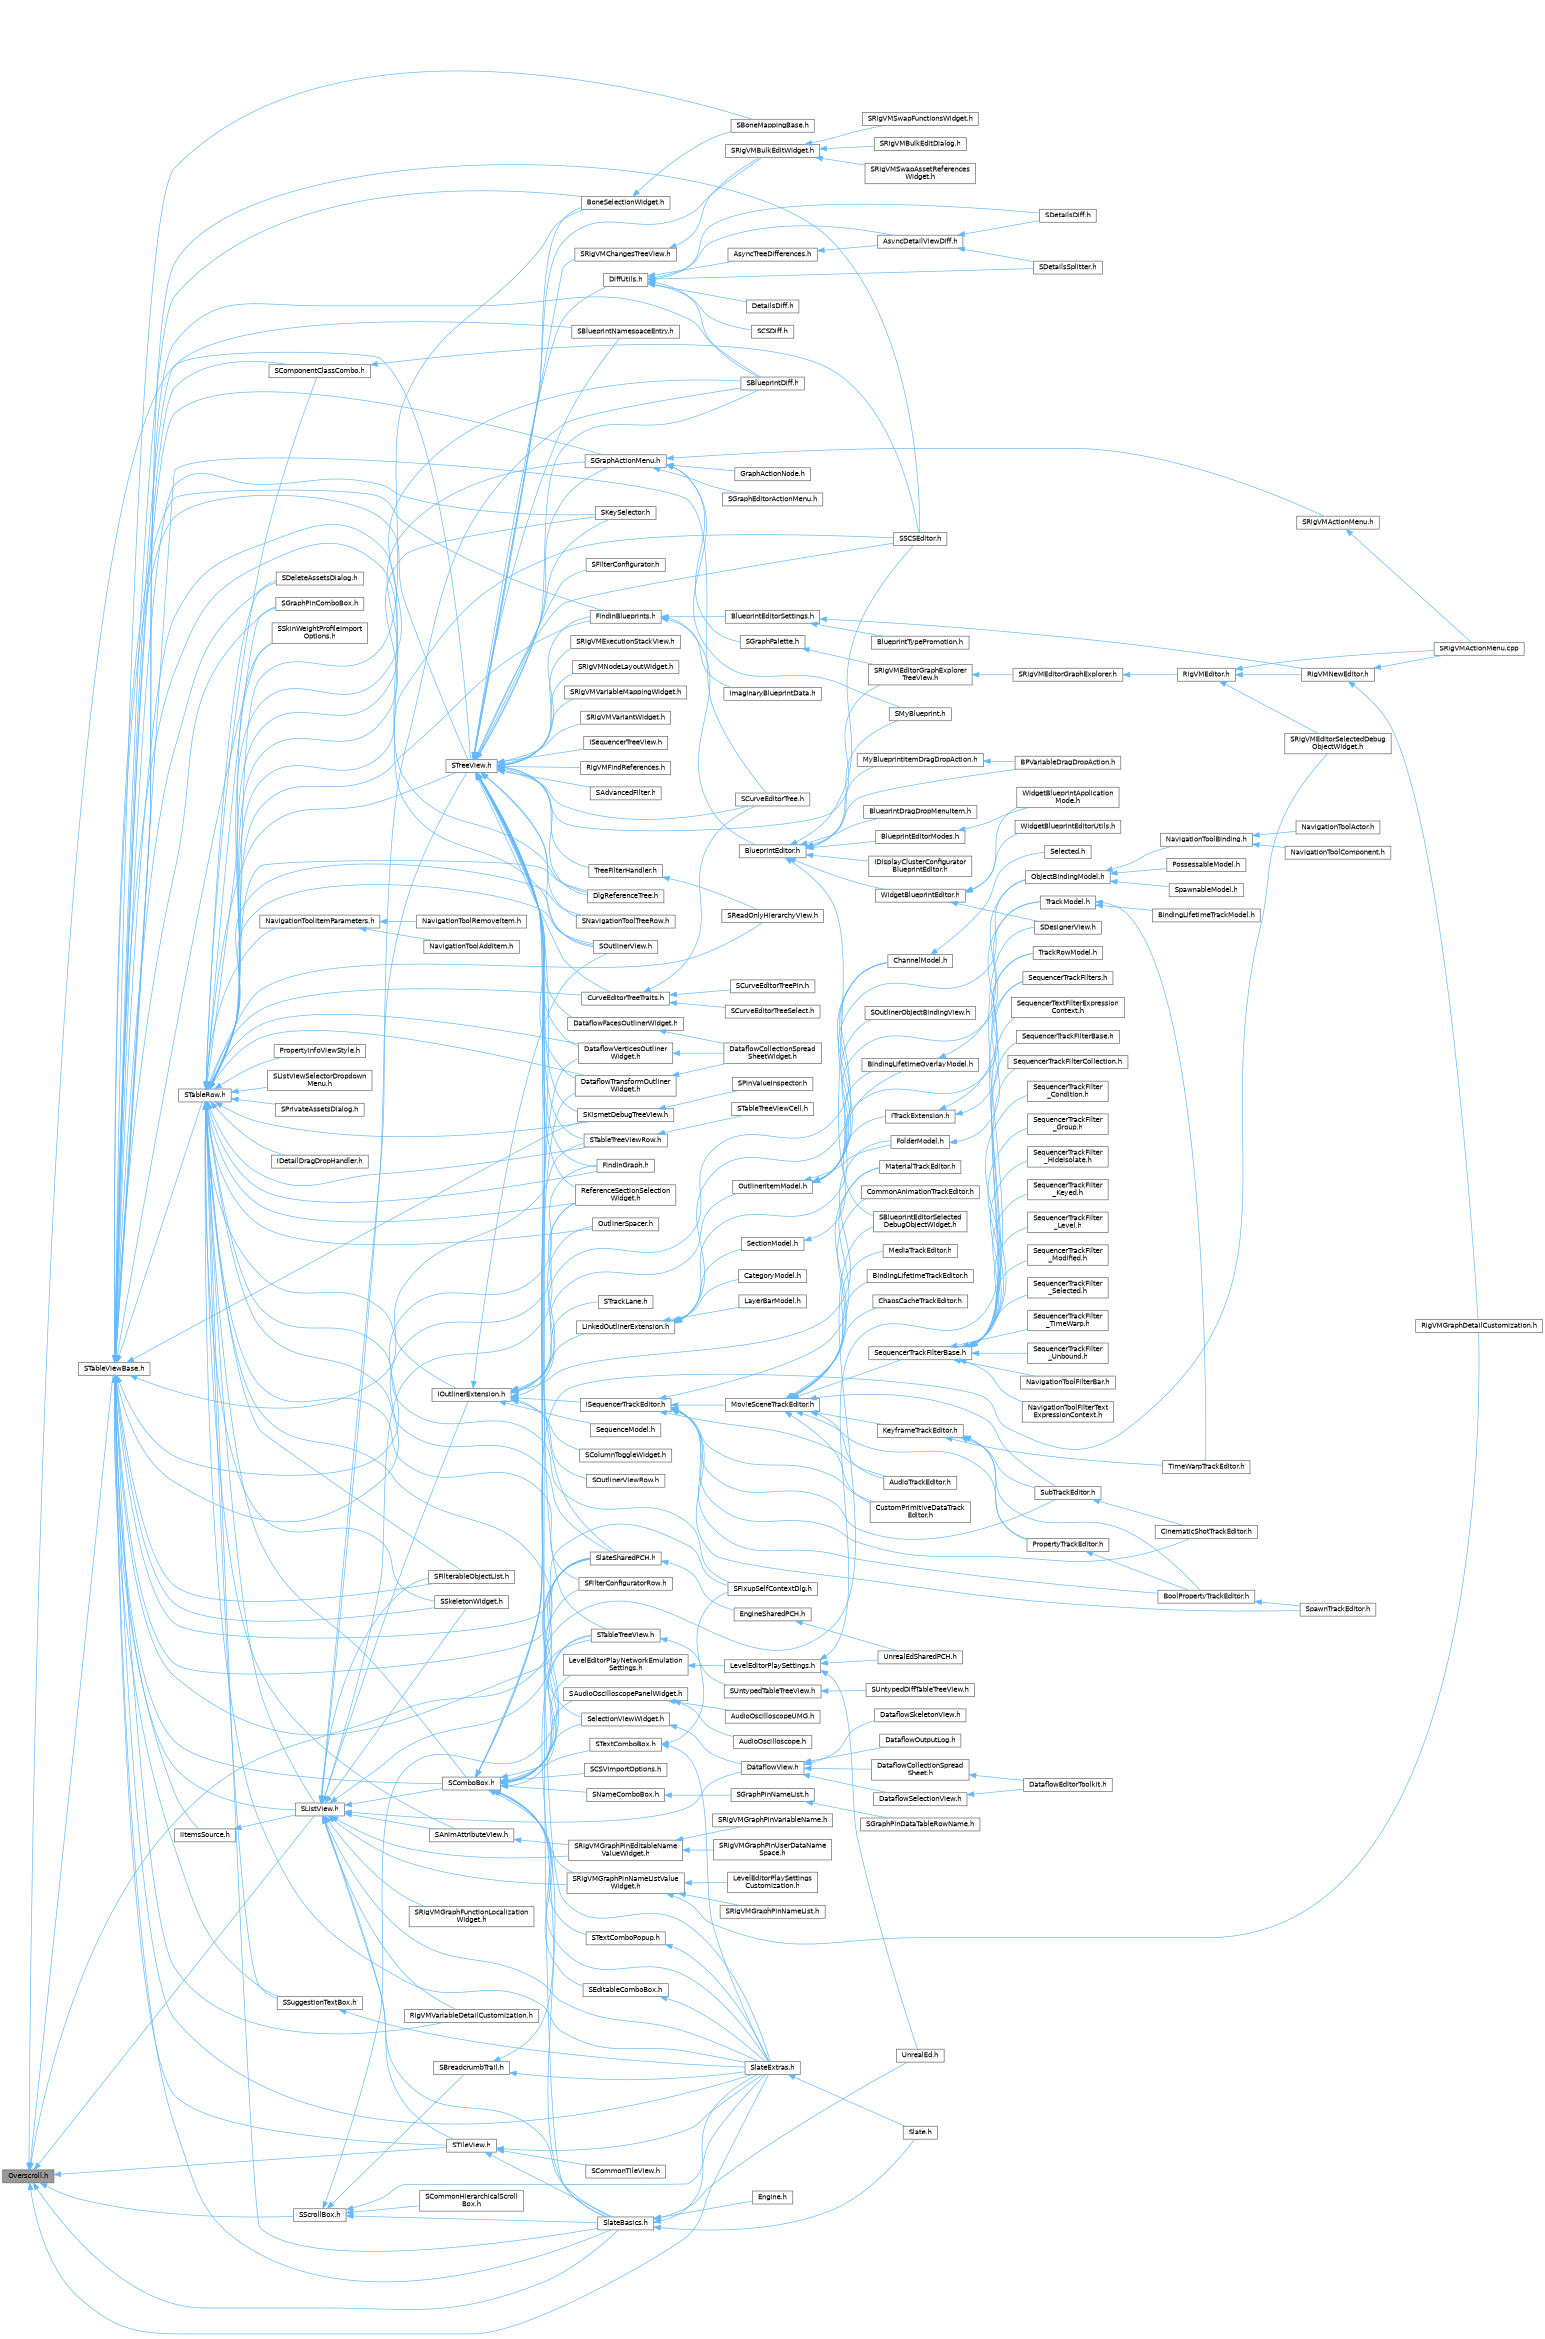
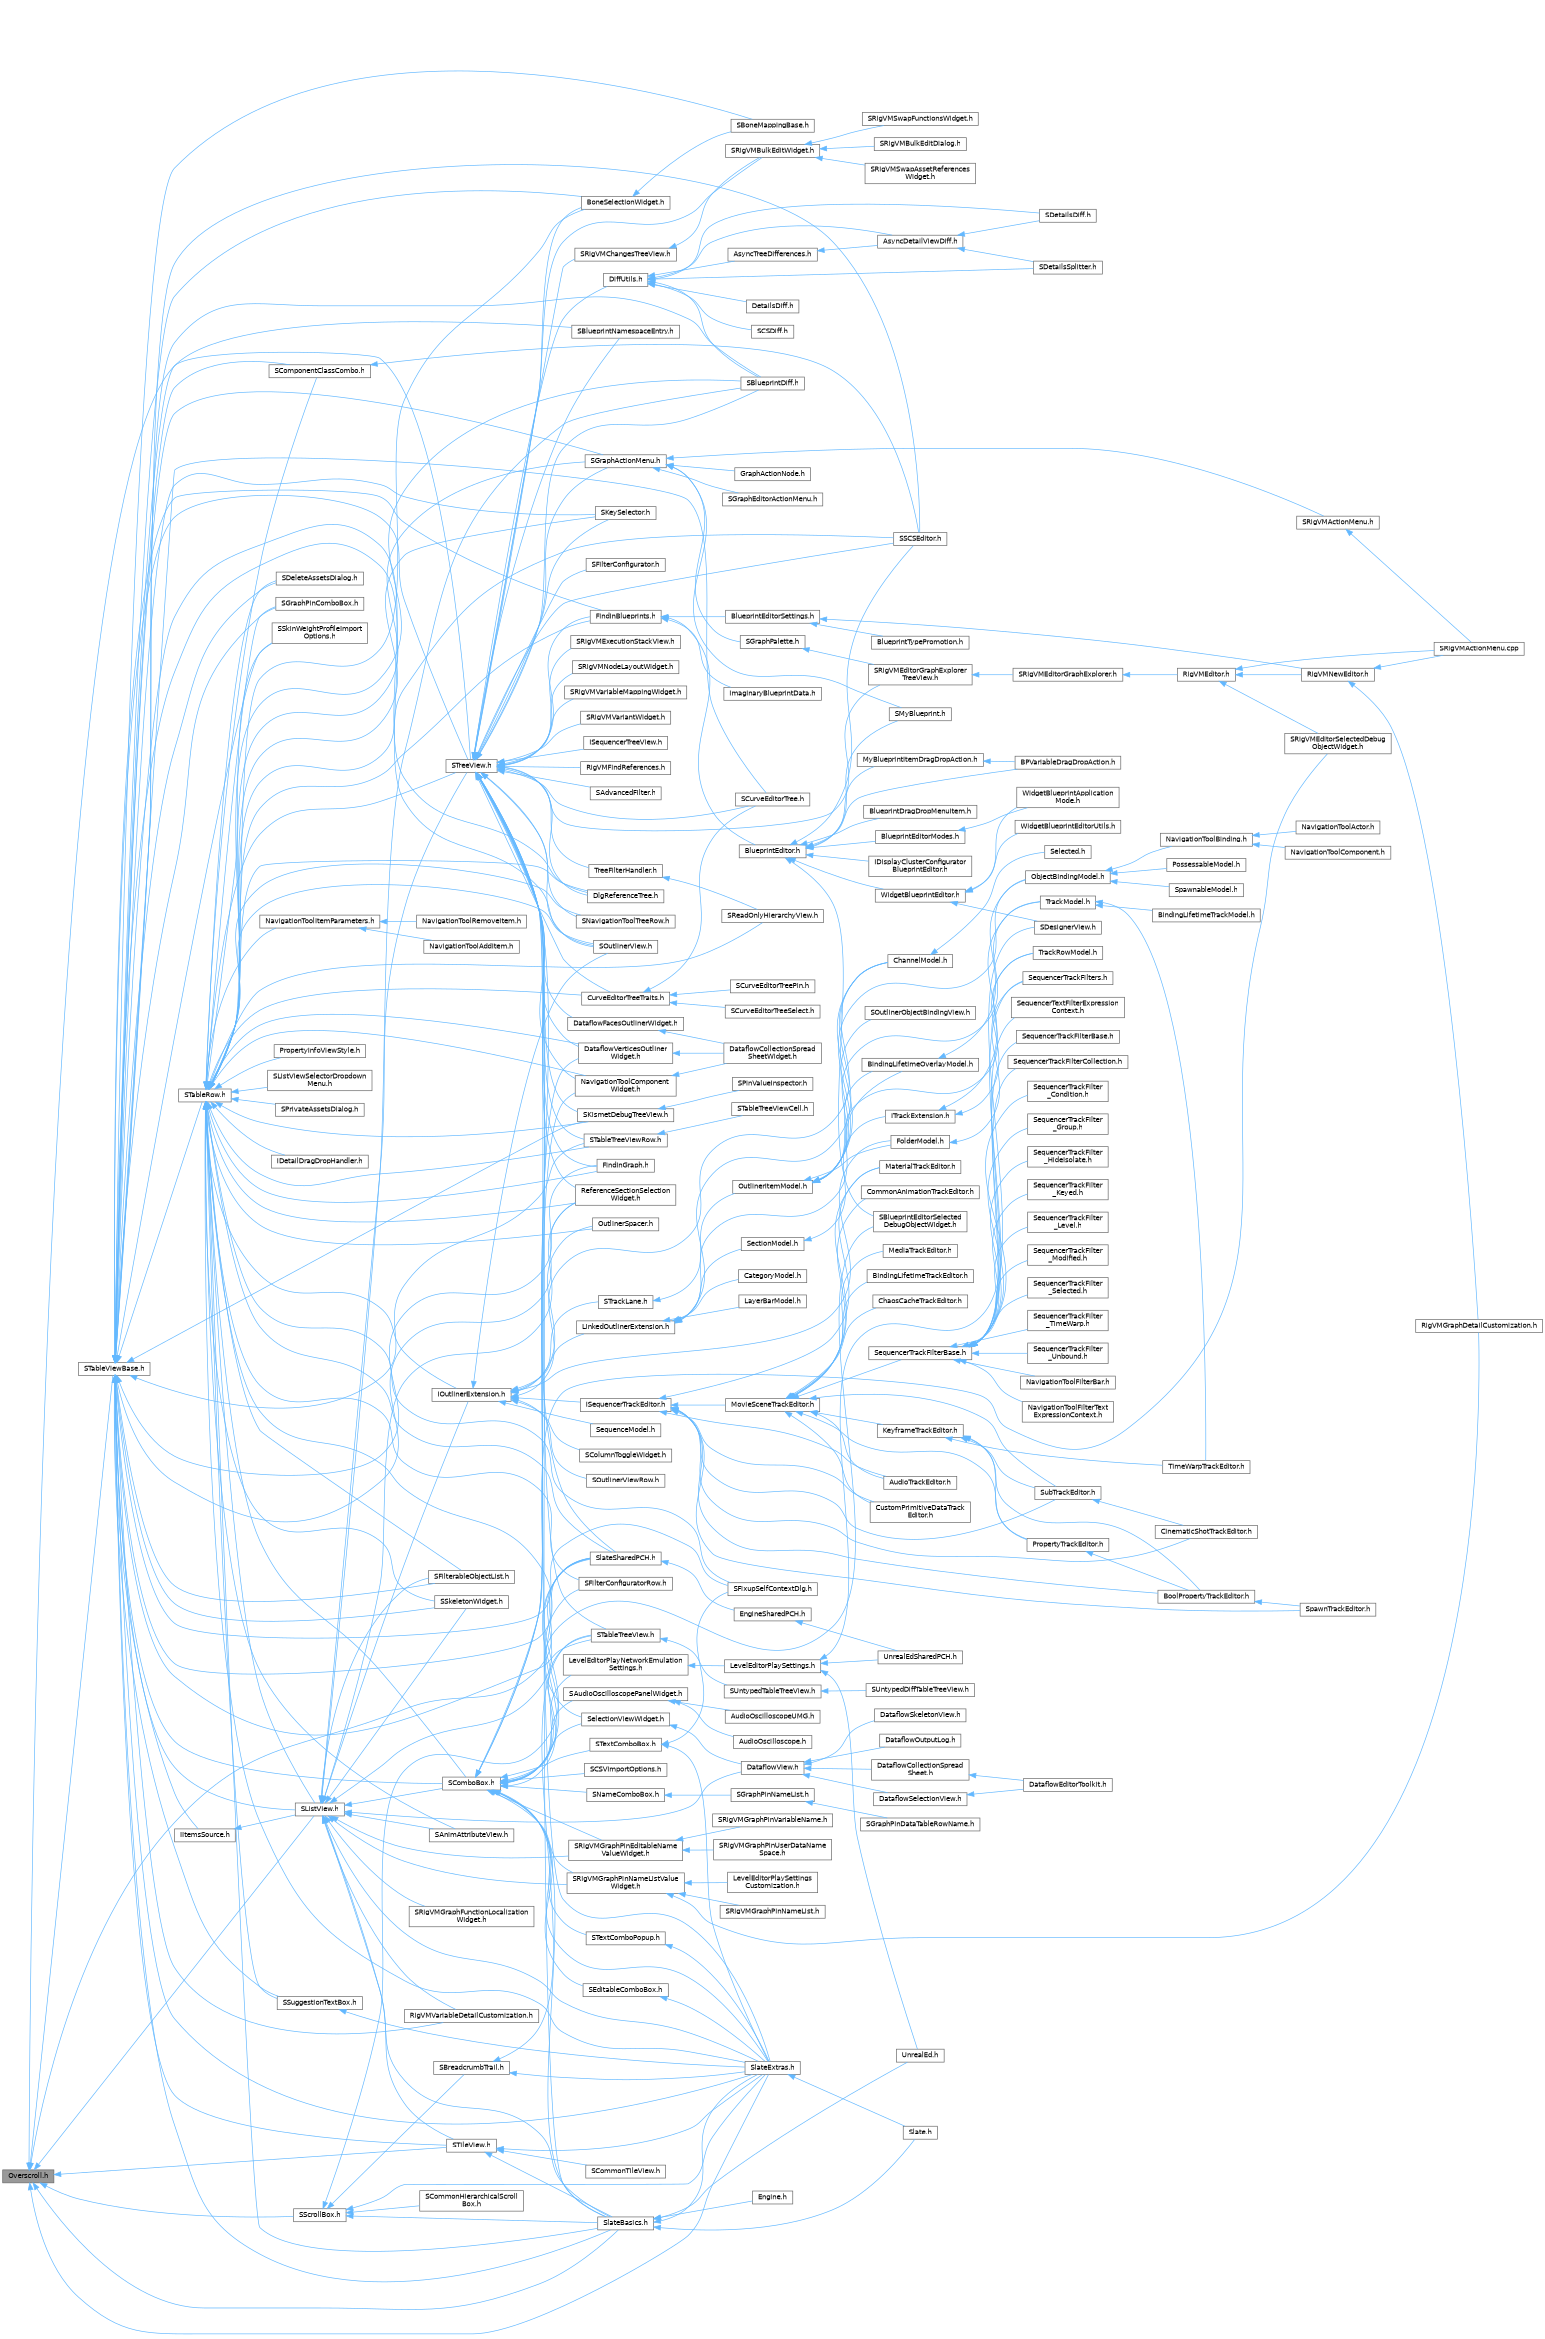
(626, 1086) -> (626, 1086)
(609, 1272) -> (702, 1224)
(541, 1842) -> (539, 1813)
